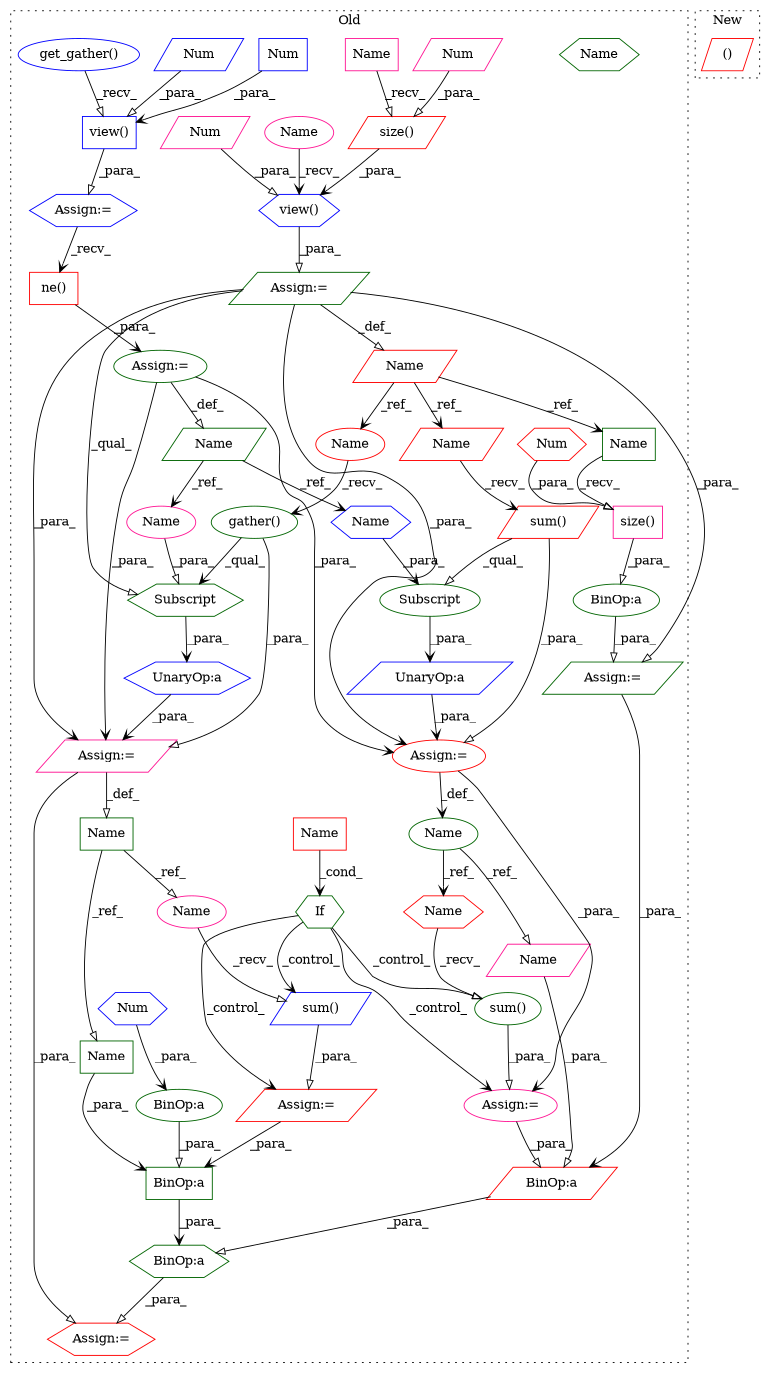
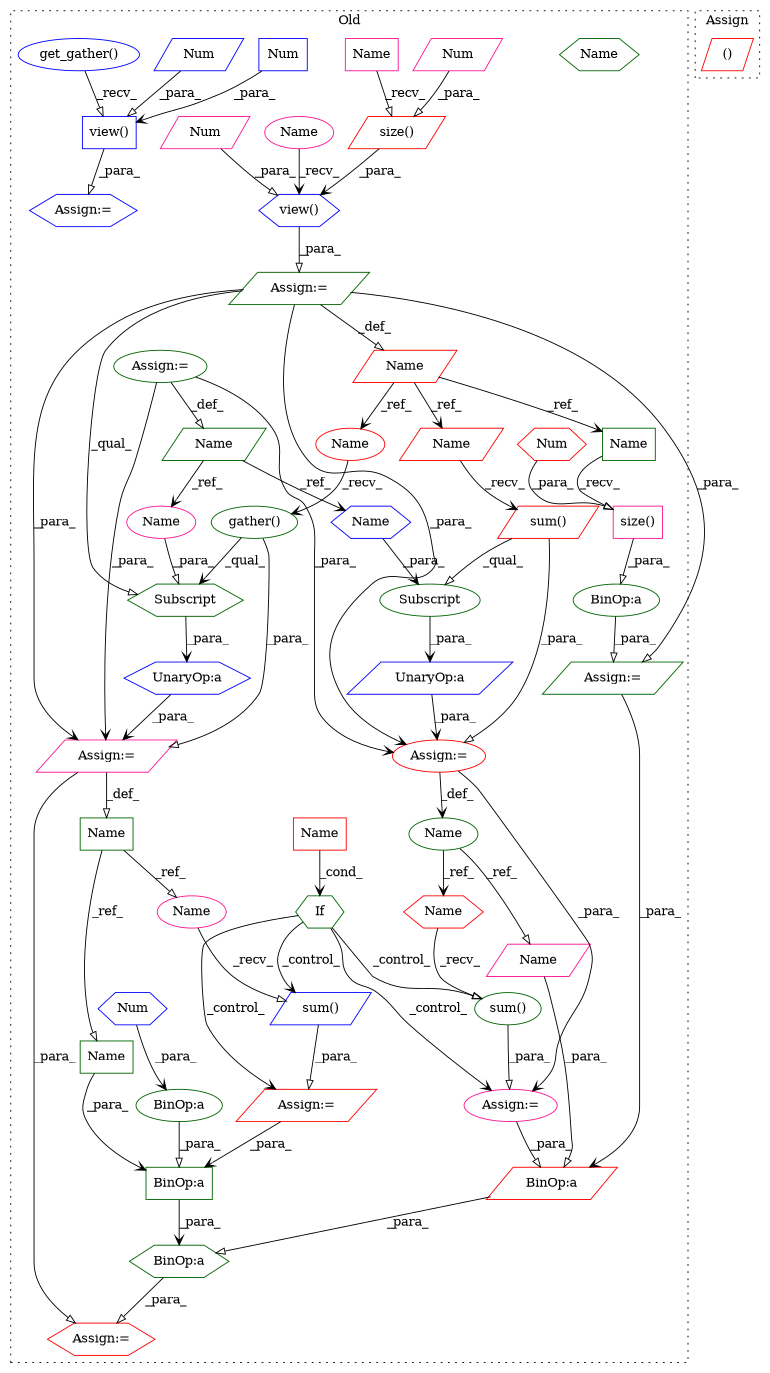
(727, 21) -> (727, 21)
(54, 288) -> none
